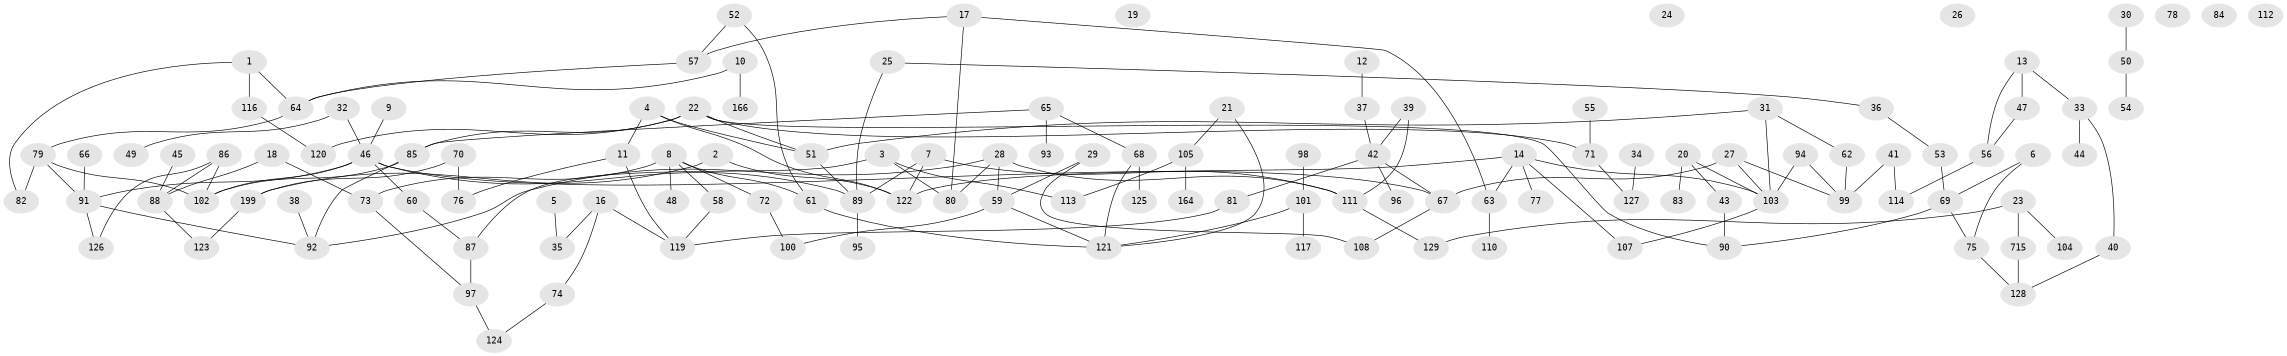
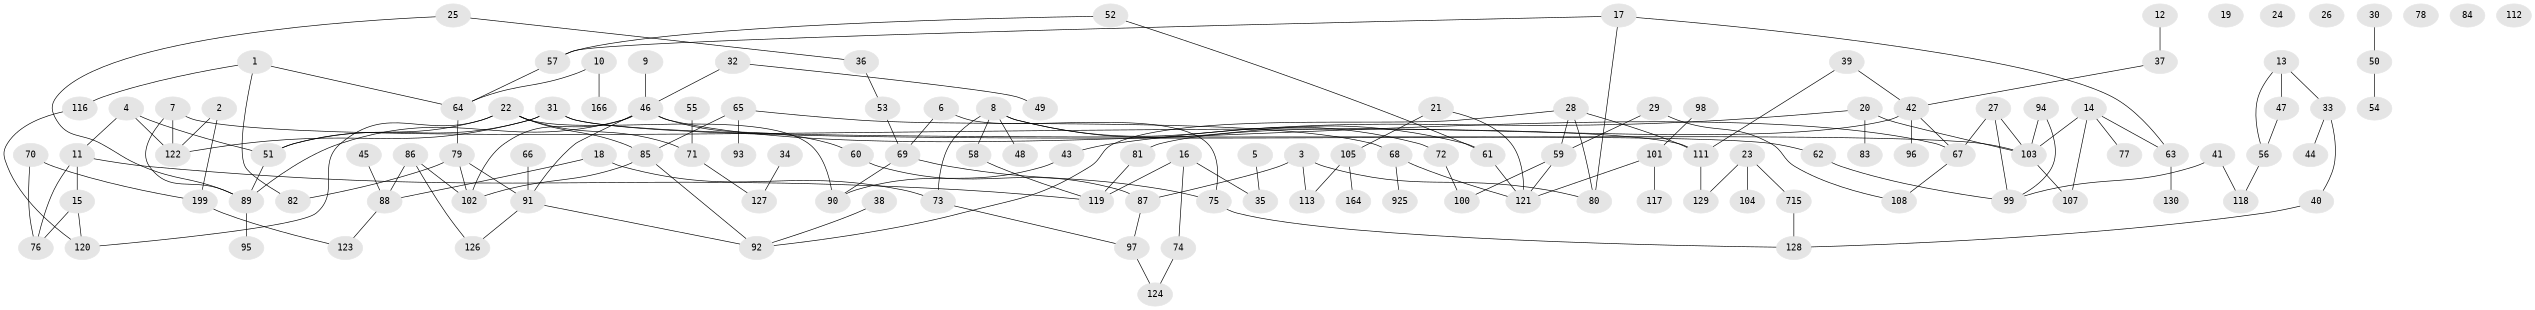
(1267, 170) -> (383, 138)
none -> (77, 202)
(1139, 202) -> (1400, 202)
(1896, 202) -> (2241, 202)
(1489, 248) -> (2171, 202)
